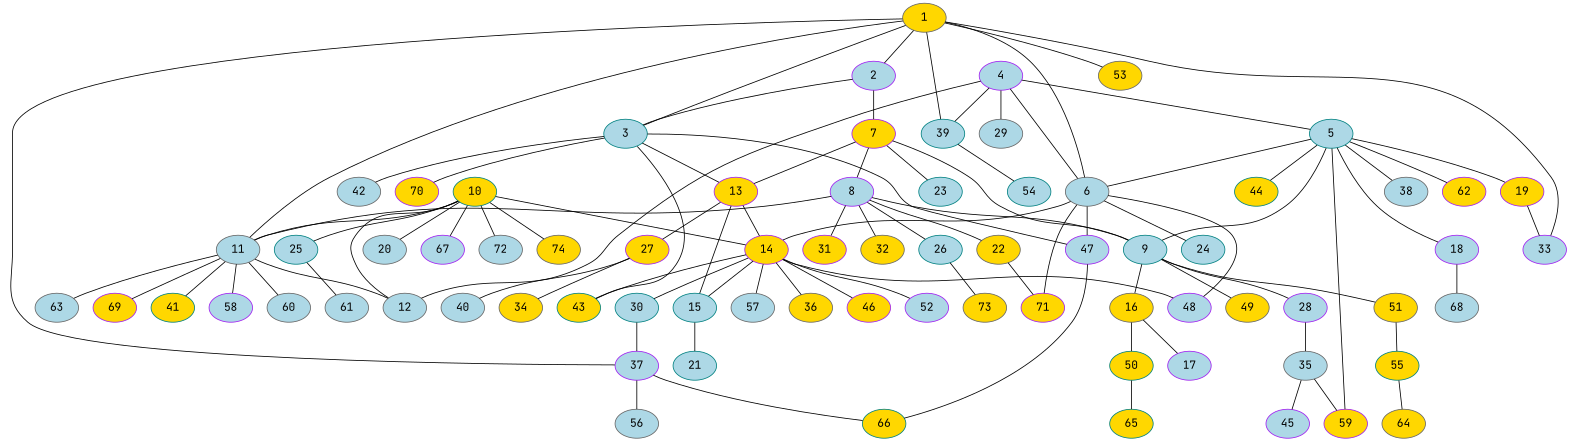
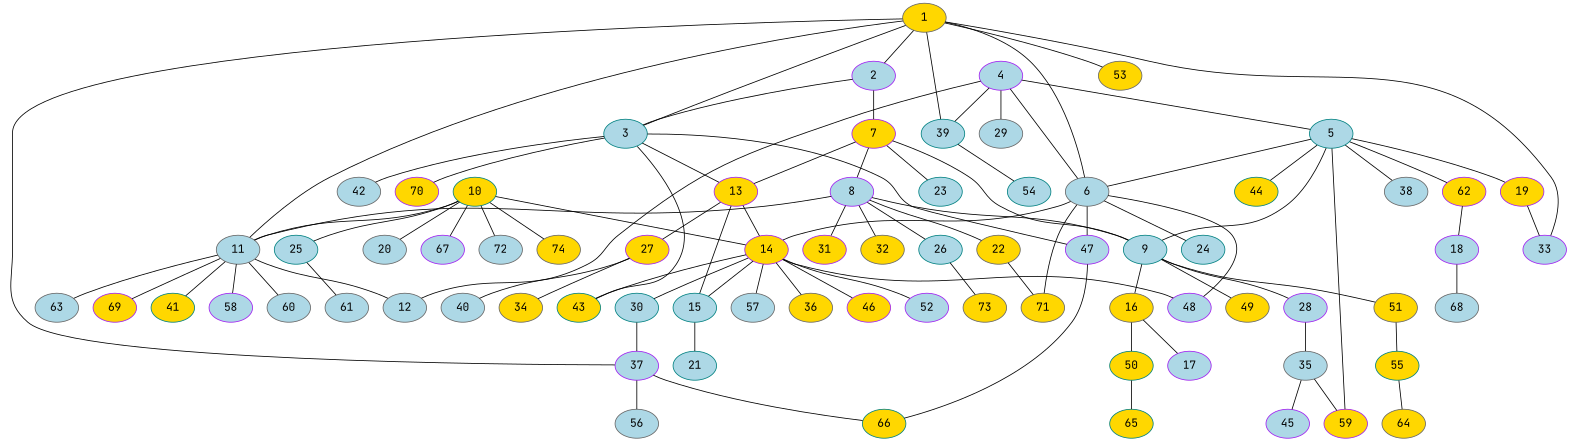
(1377, 206) -> (1461, 221)
(357, 234) -> none
(1043, 308) -> (1043, 308)
